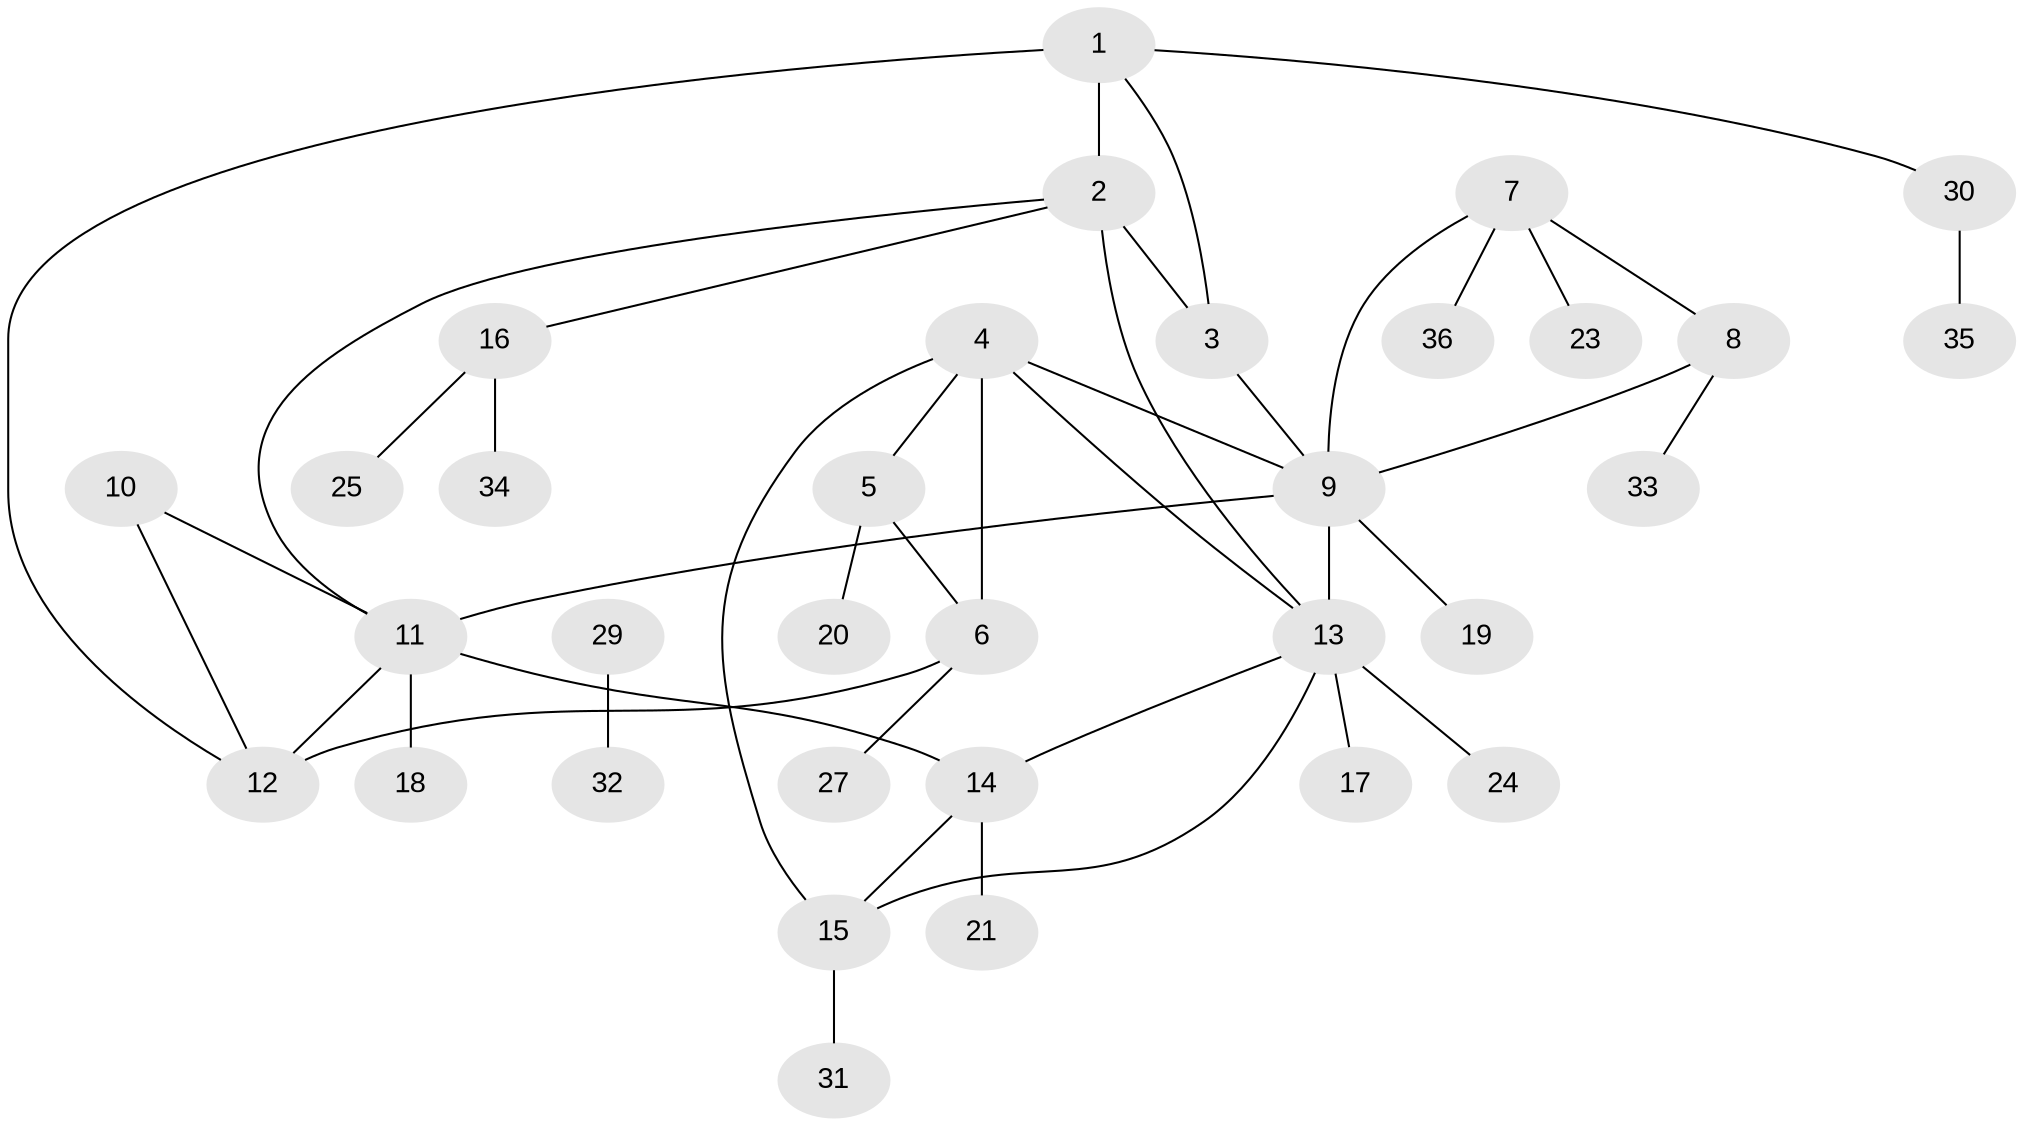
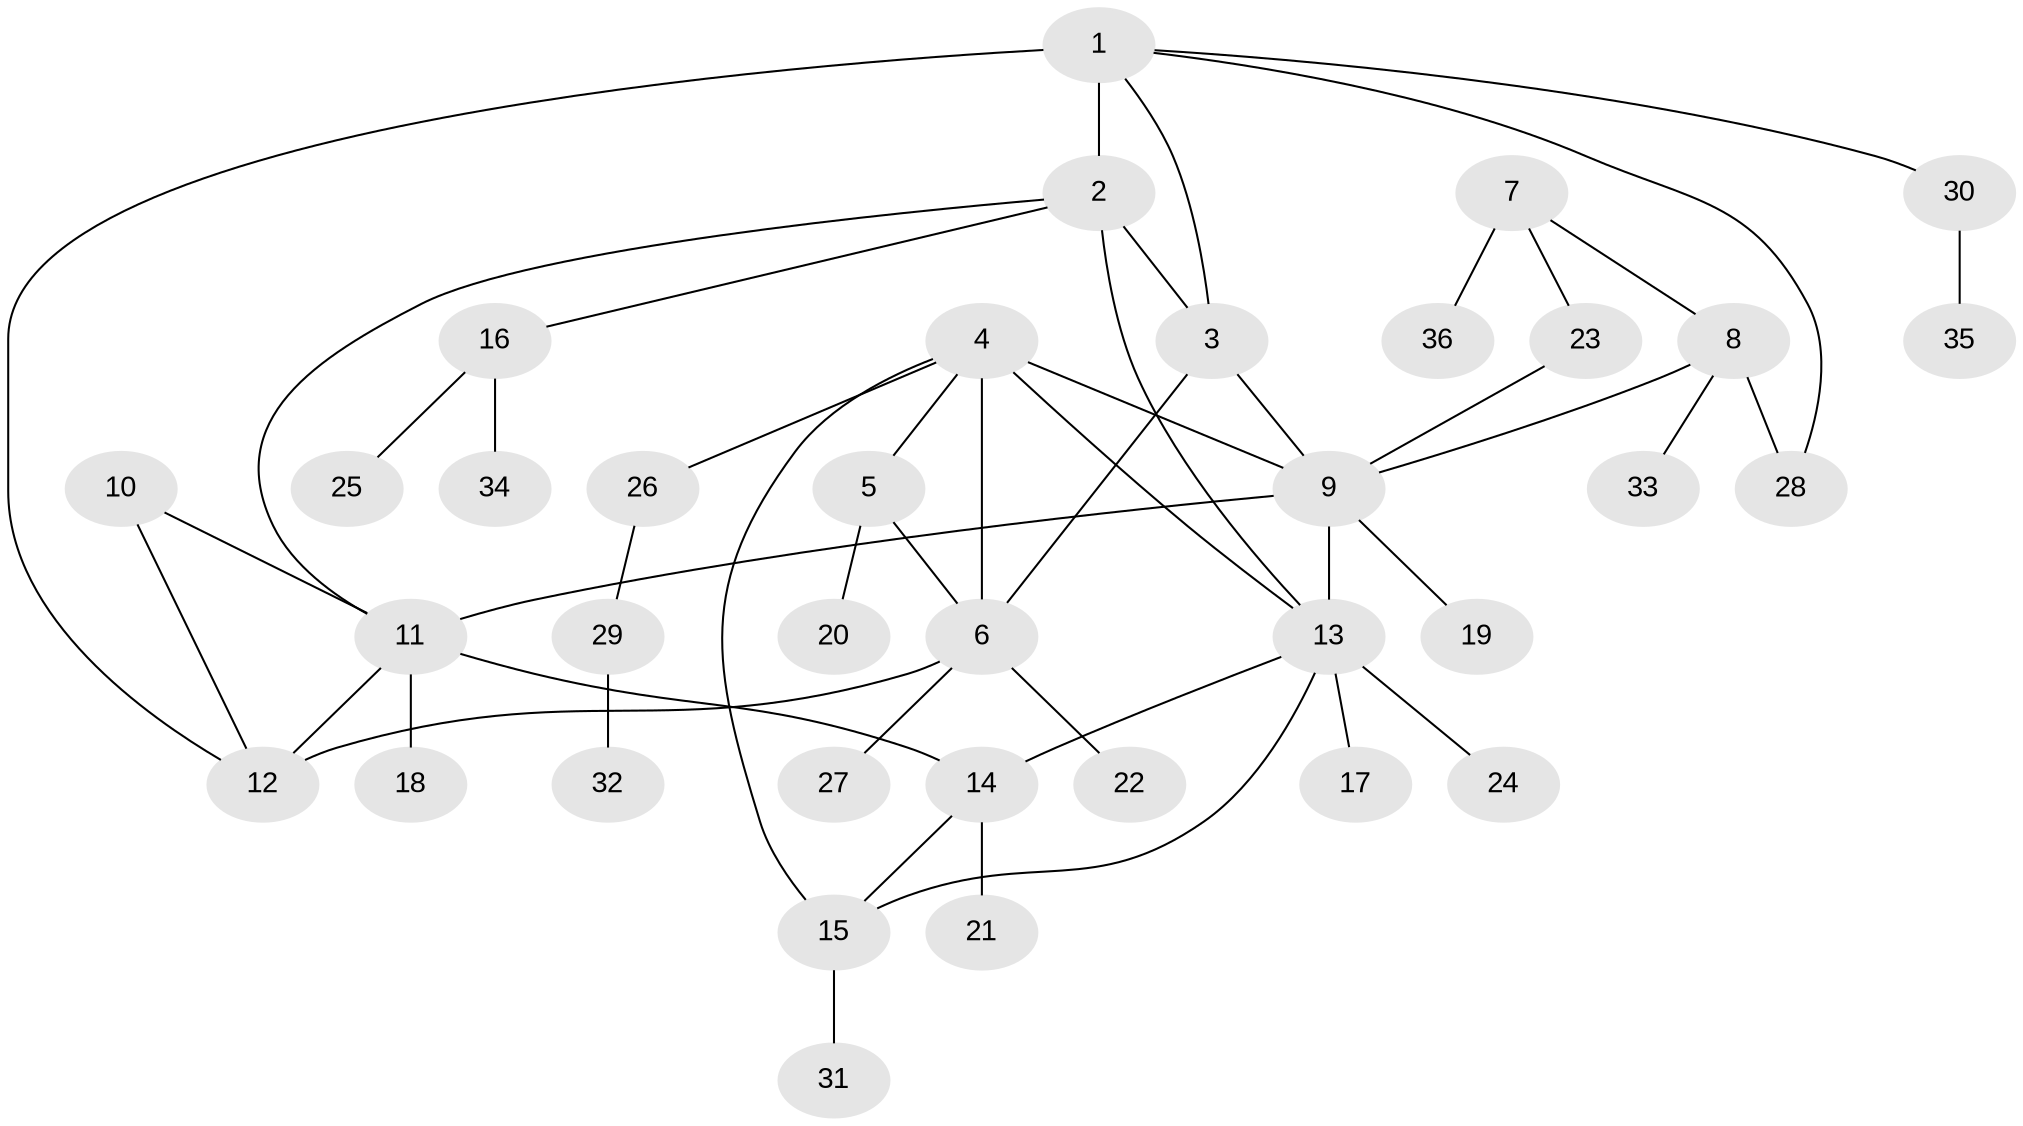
(1360, 311) -> (1457, 415)
none -> (643, 489)
none -> (1097, 489)
none -> (1791, 489)
none -> (1130, 785)
